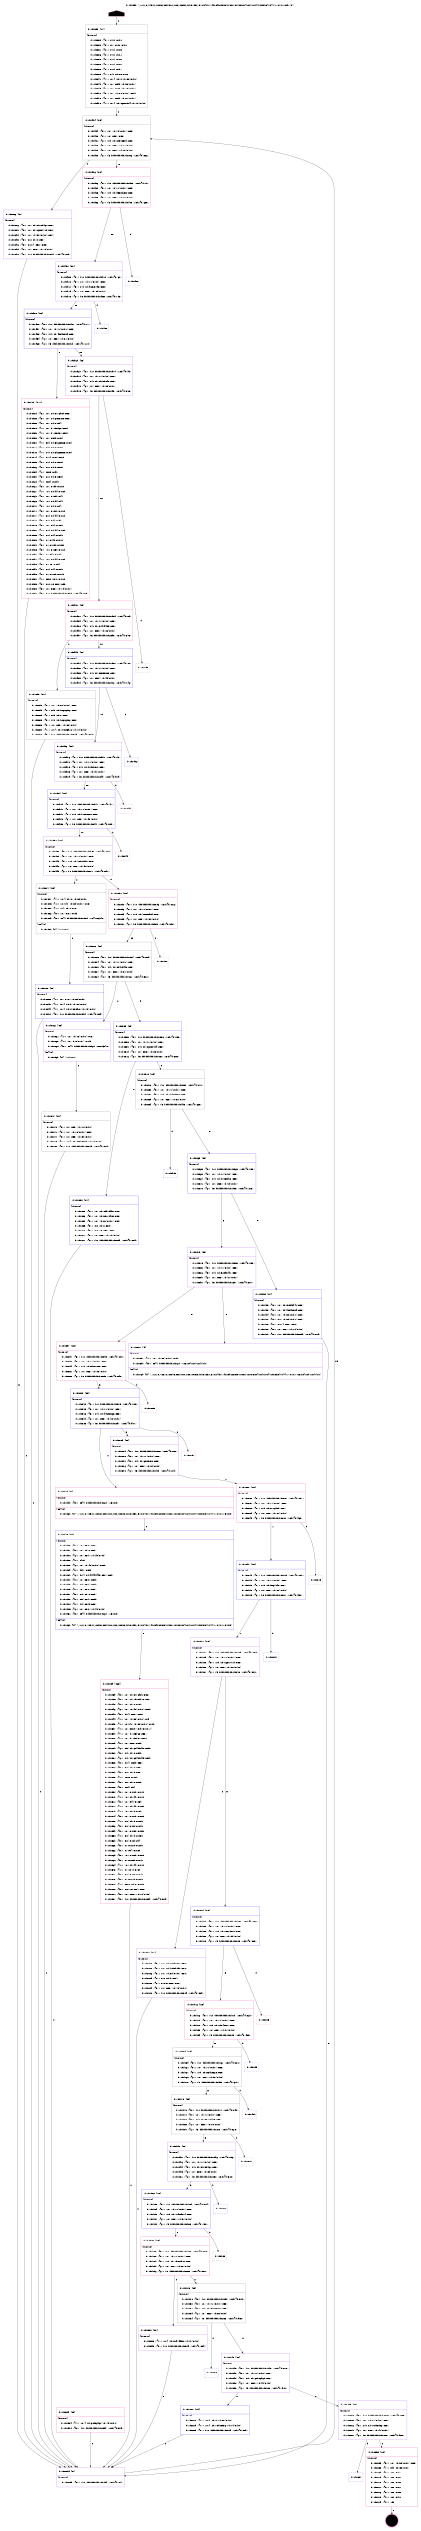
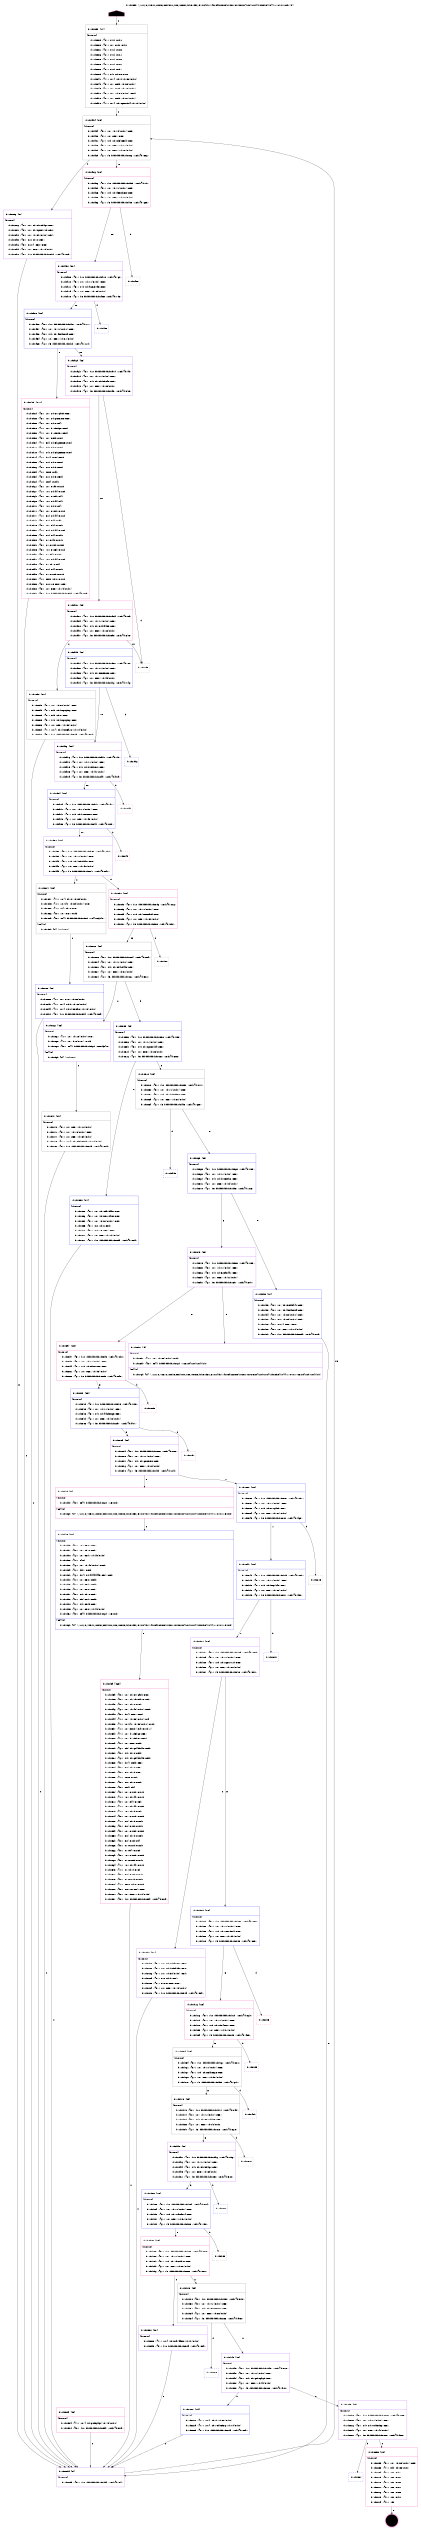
(99, 643) -> (135, 650)
(101, 1459) -> (144, 1481)
(271, 1503) -> (271, 1503)
